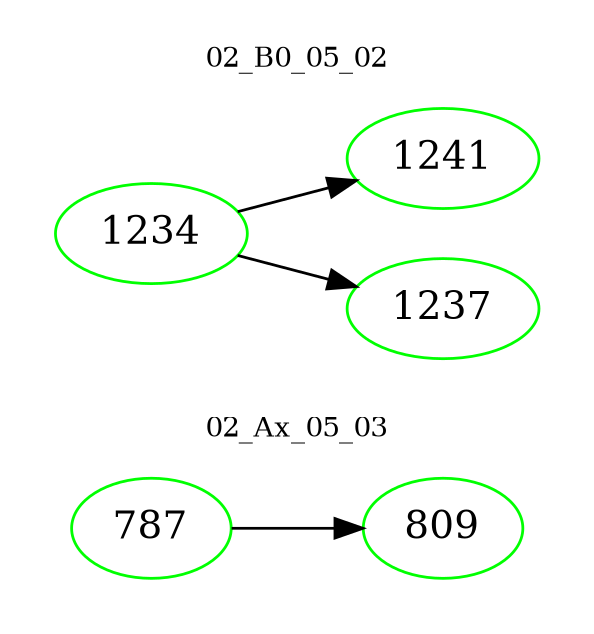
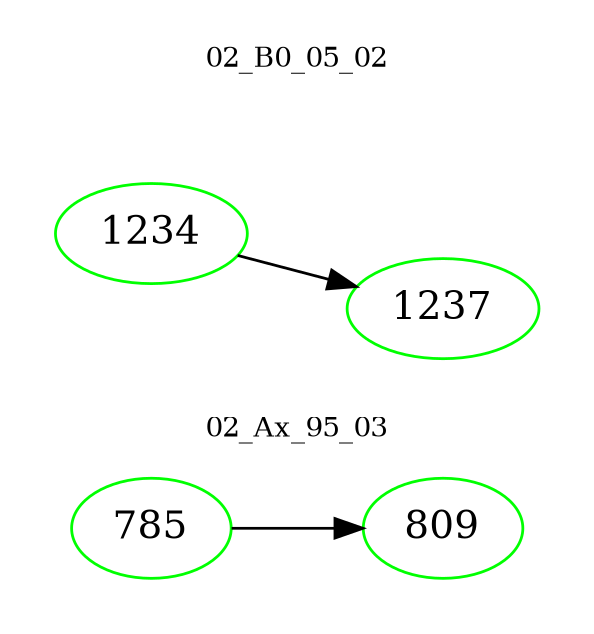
(443, 158) -> none
(297, 430) -> (297, 430)
(151, 528) -> (151, 528)
